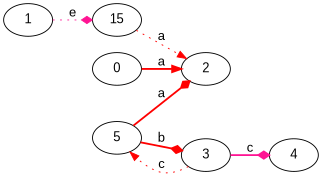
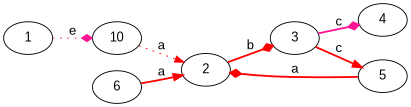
(117, 20) -> (117, 38)
(117, 69) -> (117, 87)
(156, 145) -> (245, 56)
(161, 172) -> (334, 55)
